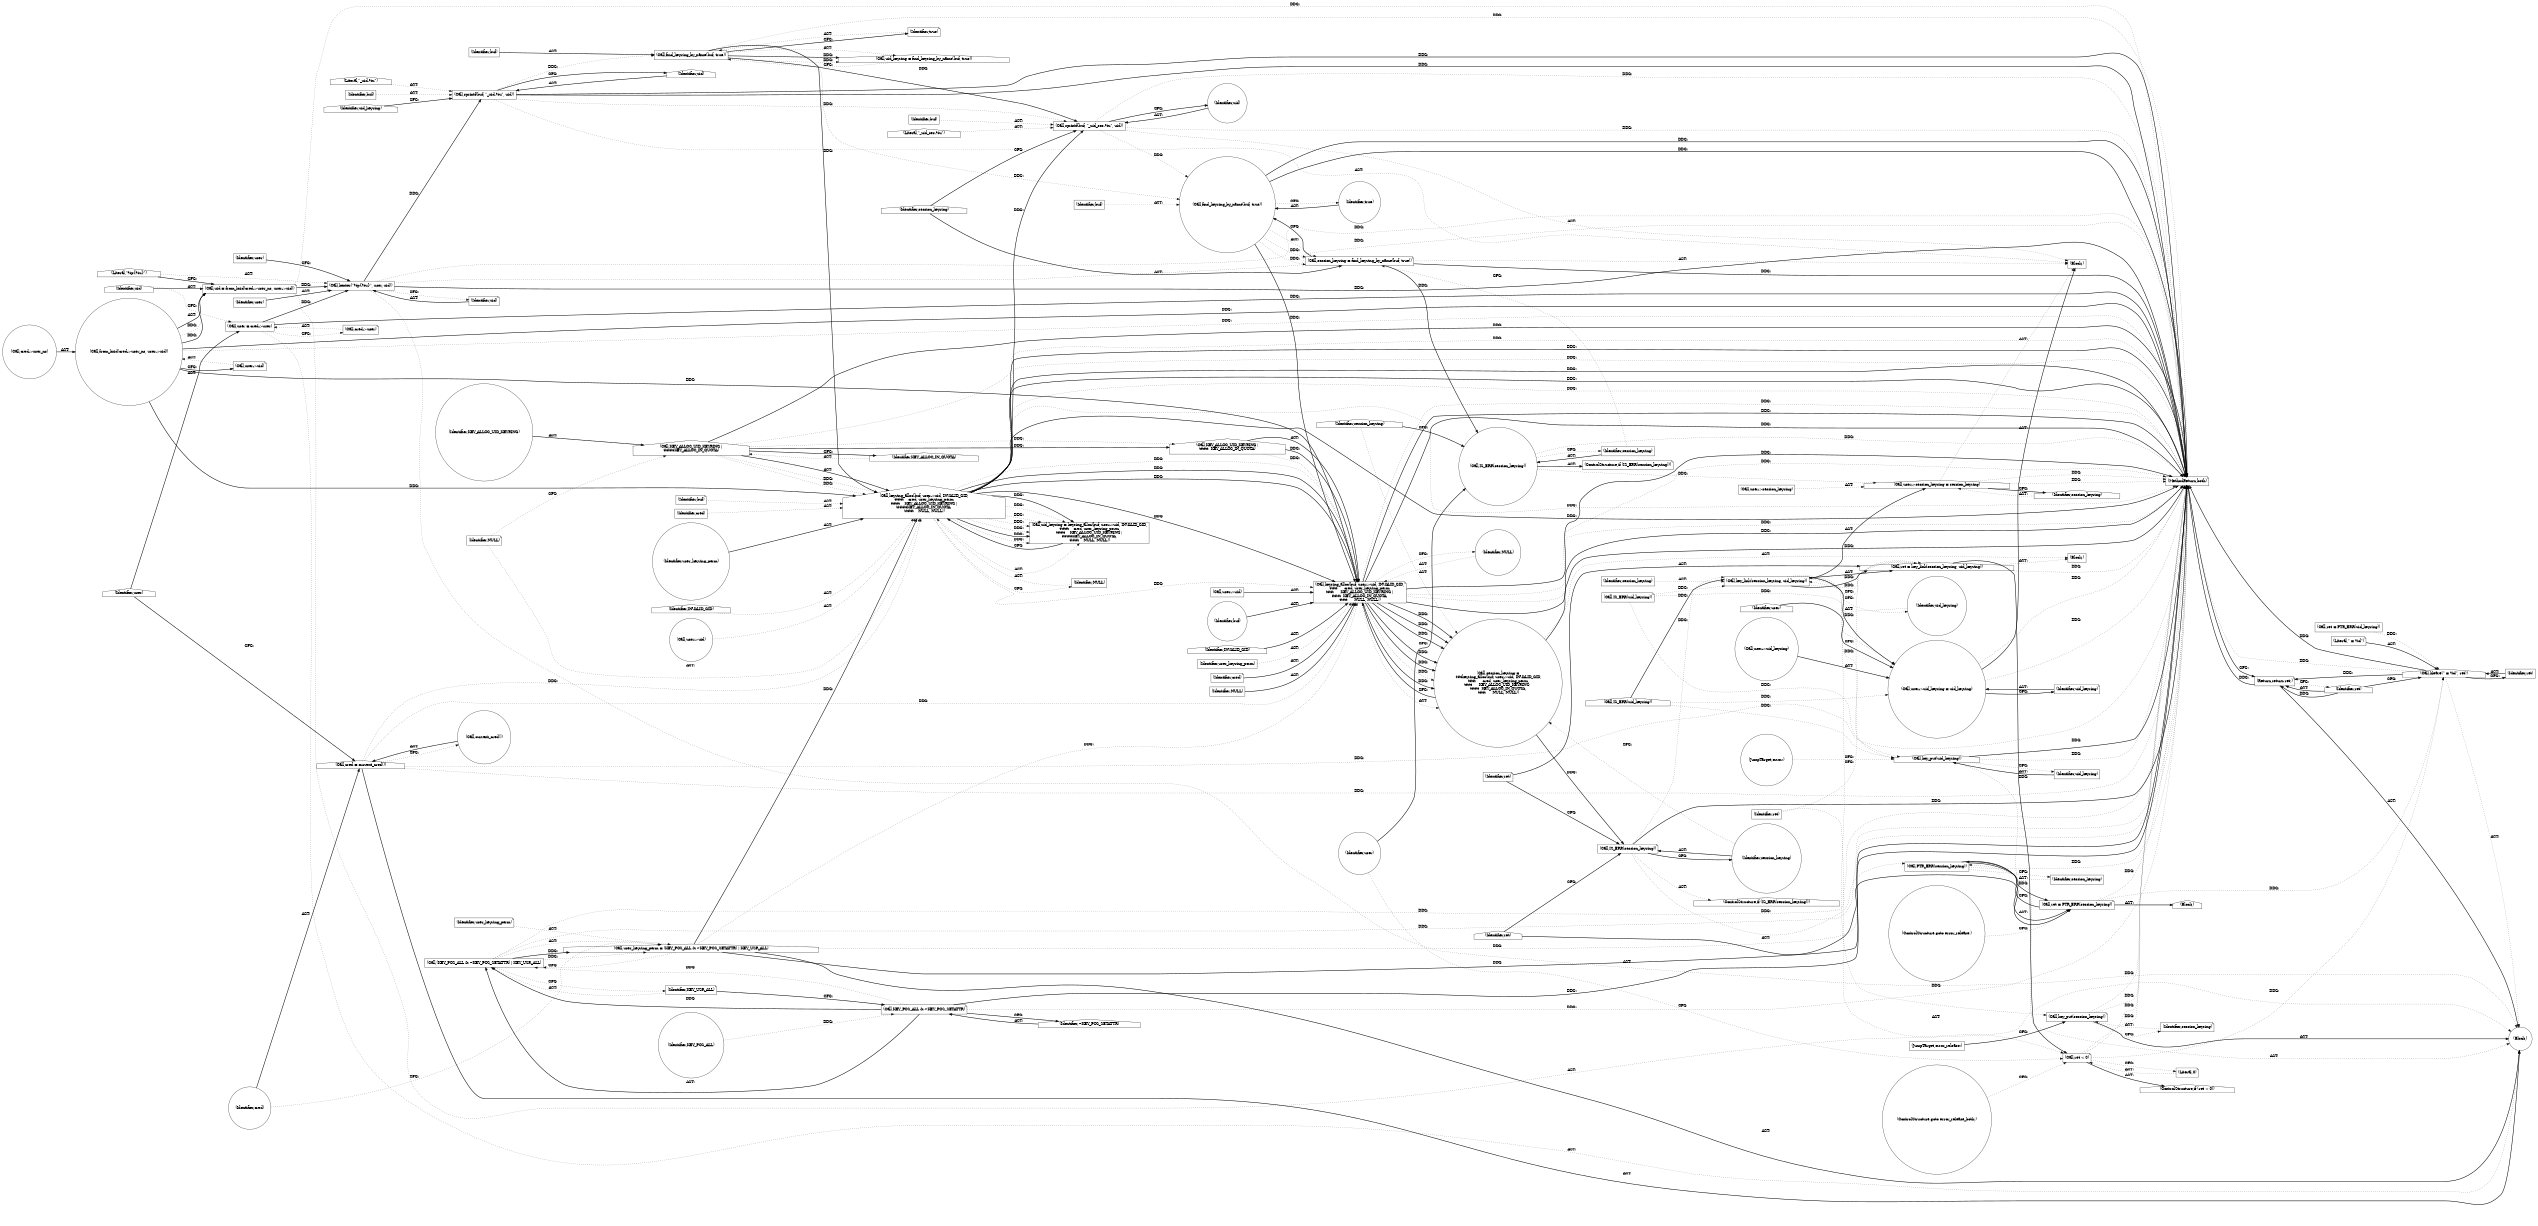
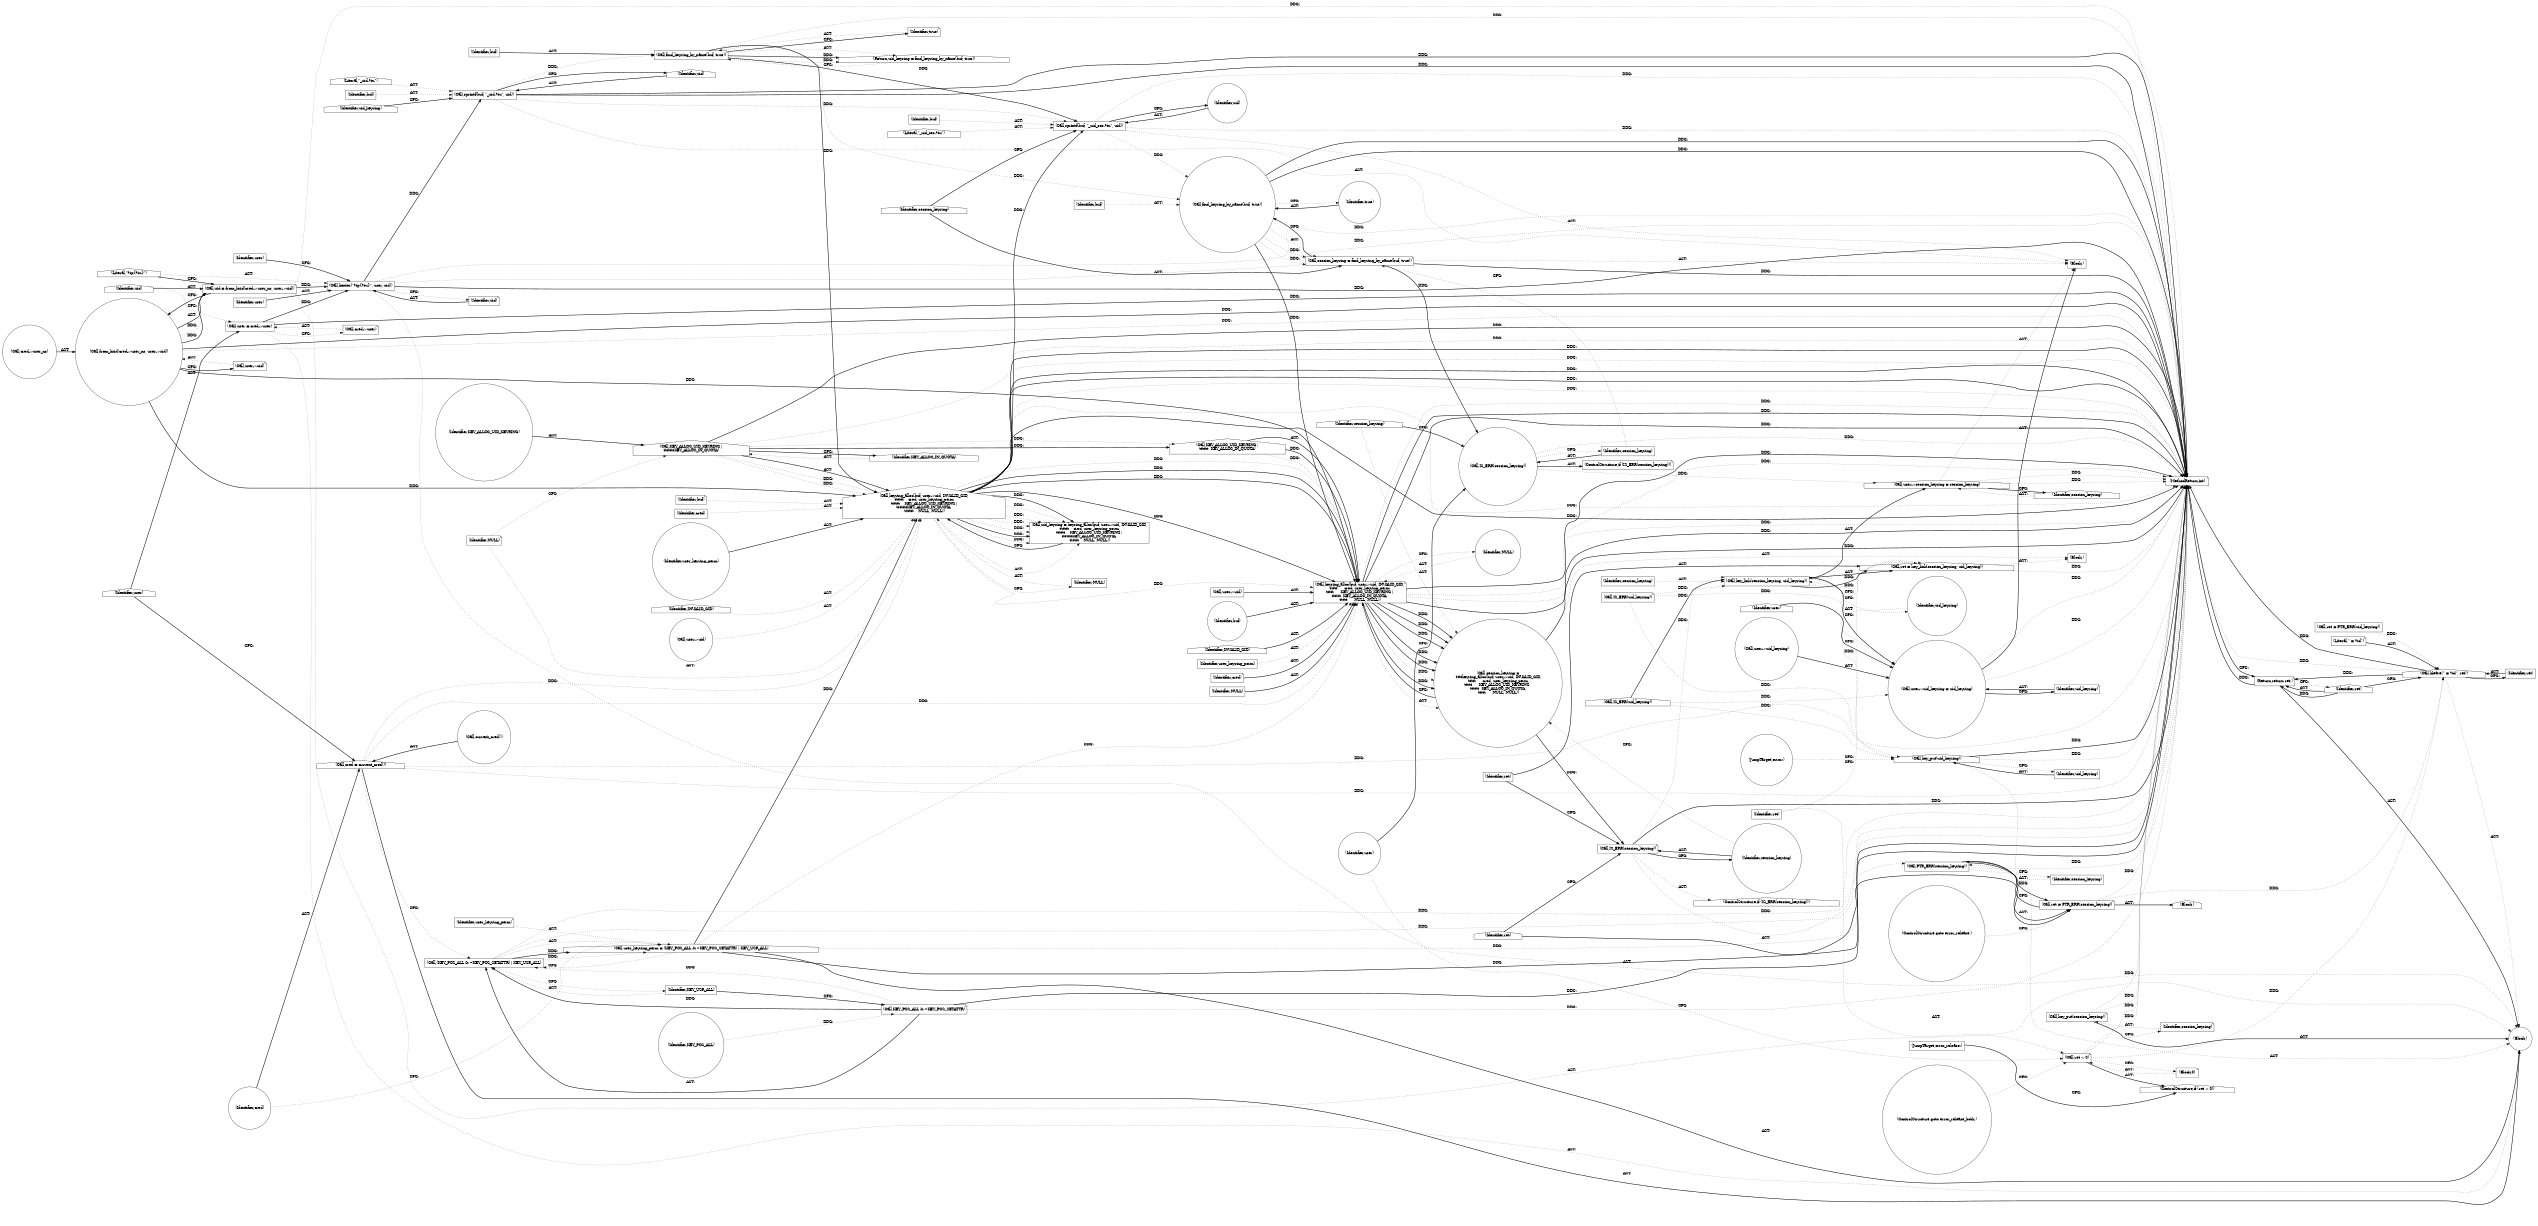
(924, 59) -> (924, 59)
none -> (189, 301)
(2187, 481) -> (2187, 481)
(1767, 490) -> none
(1850, 615) -> (1850, 615)
(419, 755) -> (395, 882)
(2019, 788) -> none
(1844, 823) -> none
(1089, 1024) -> none
(2015, 1038) -> (2056, 1102)
(2187, 1073) -> (2187, 1073)
